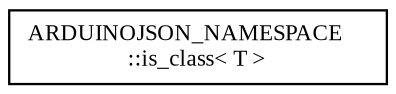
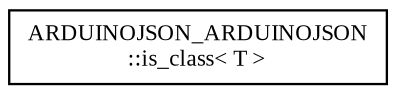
(198, 47) -> (198, 47)
